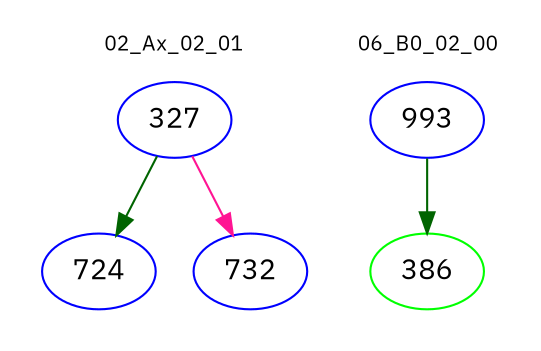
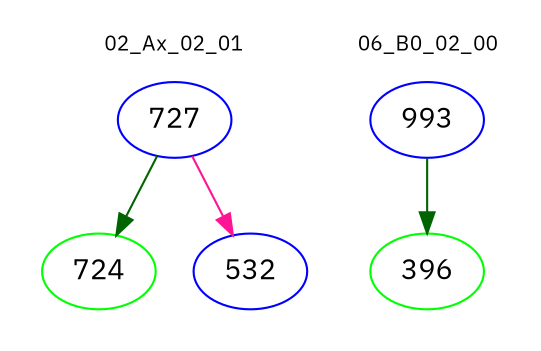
(175, 120) -> (175, 120)
(99, 271) -> (99, 271)
(250, 271) -> (250, 271)
(427, 271) -> (427, 271)
